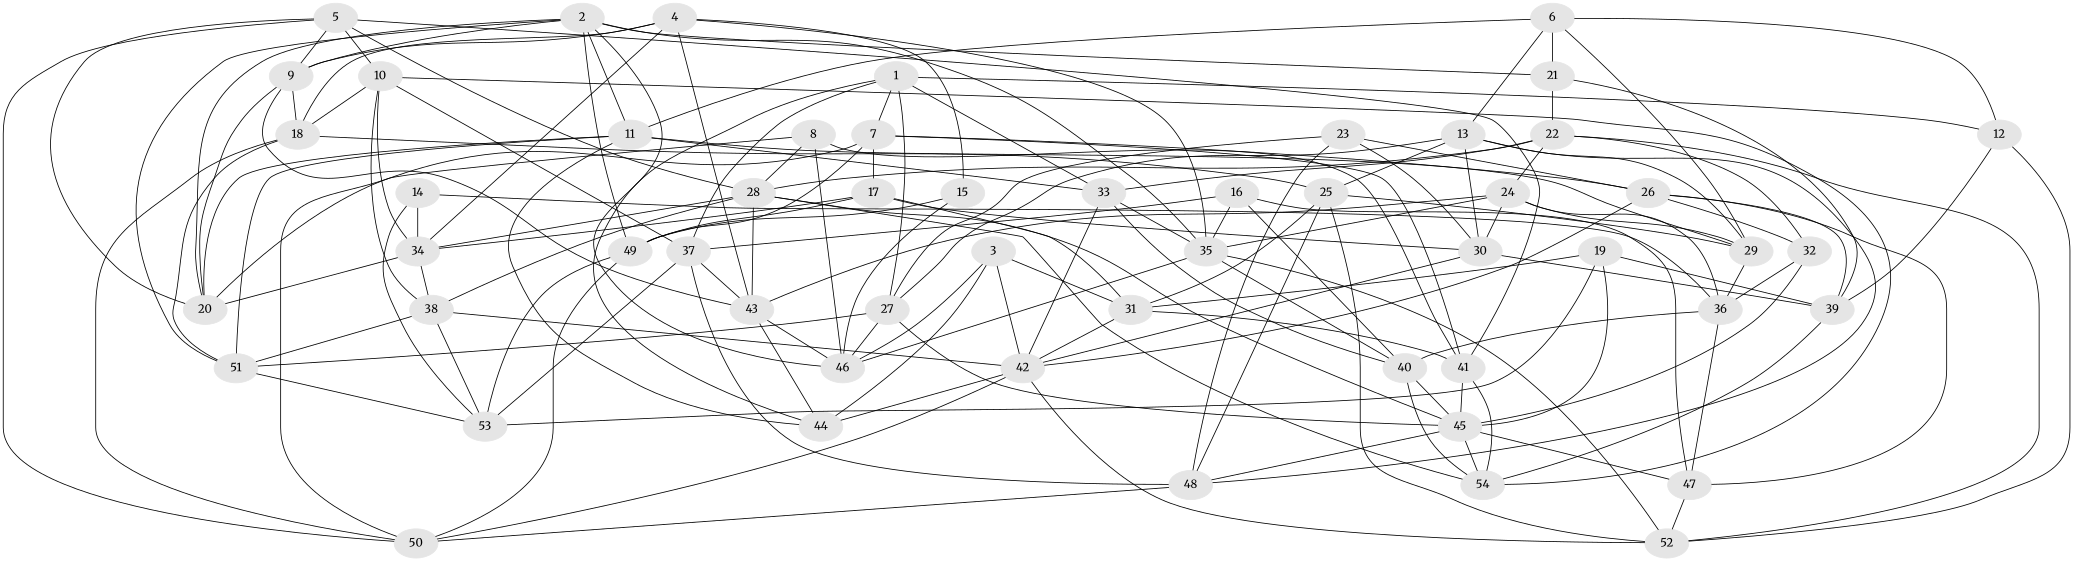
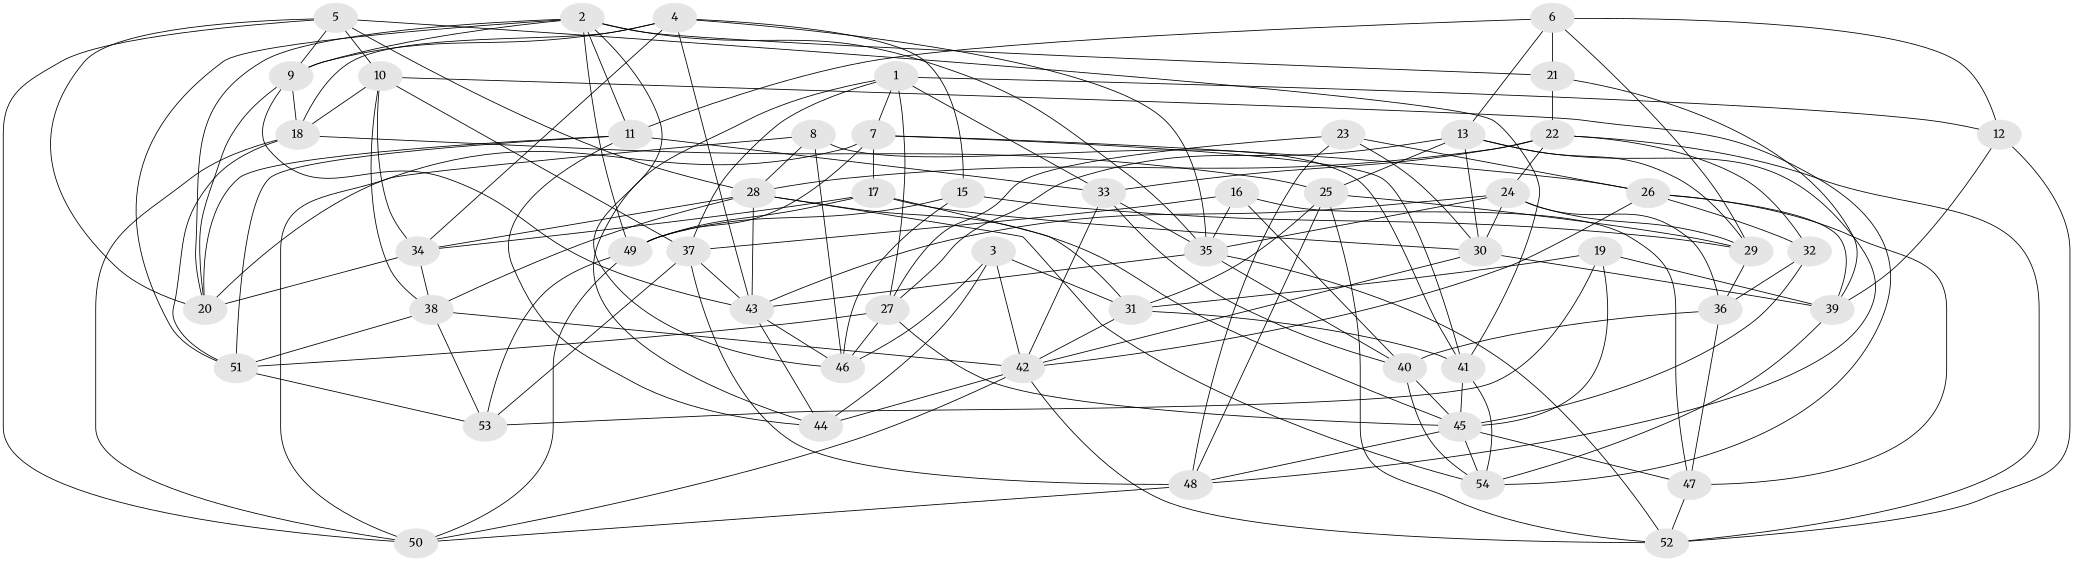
(1197, 157) -> (1320, 220)
(418, 193) -> none
(1024, 310) -> (989, 279)
